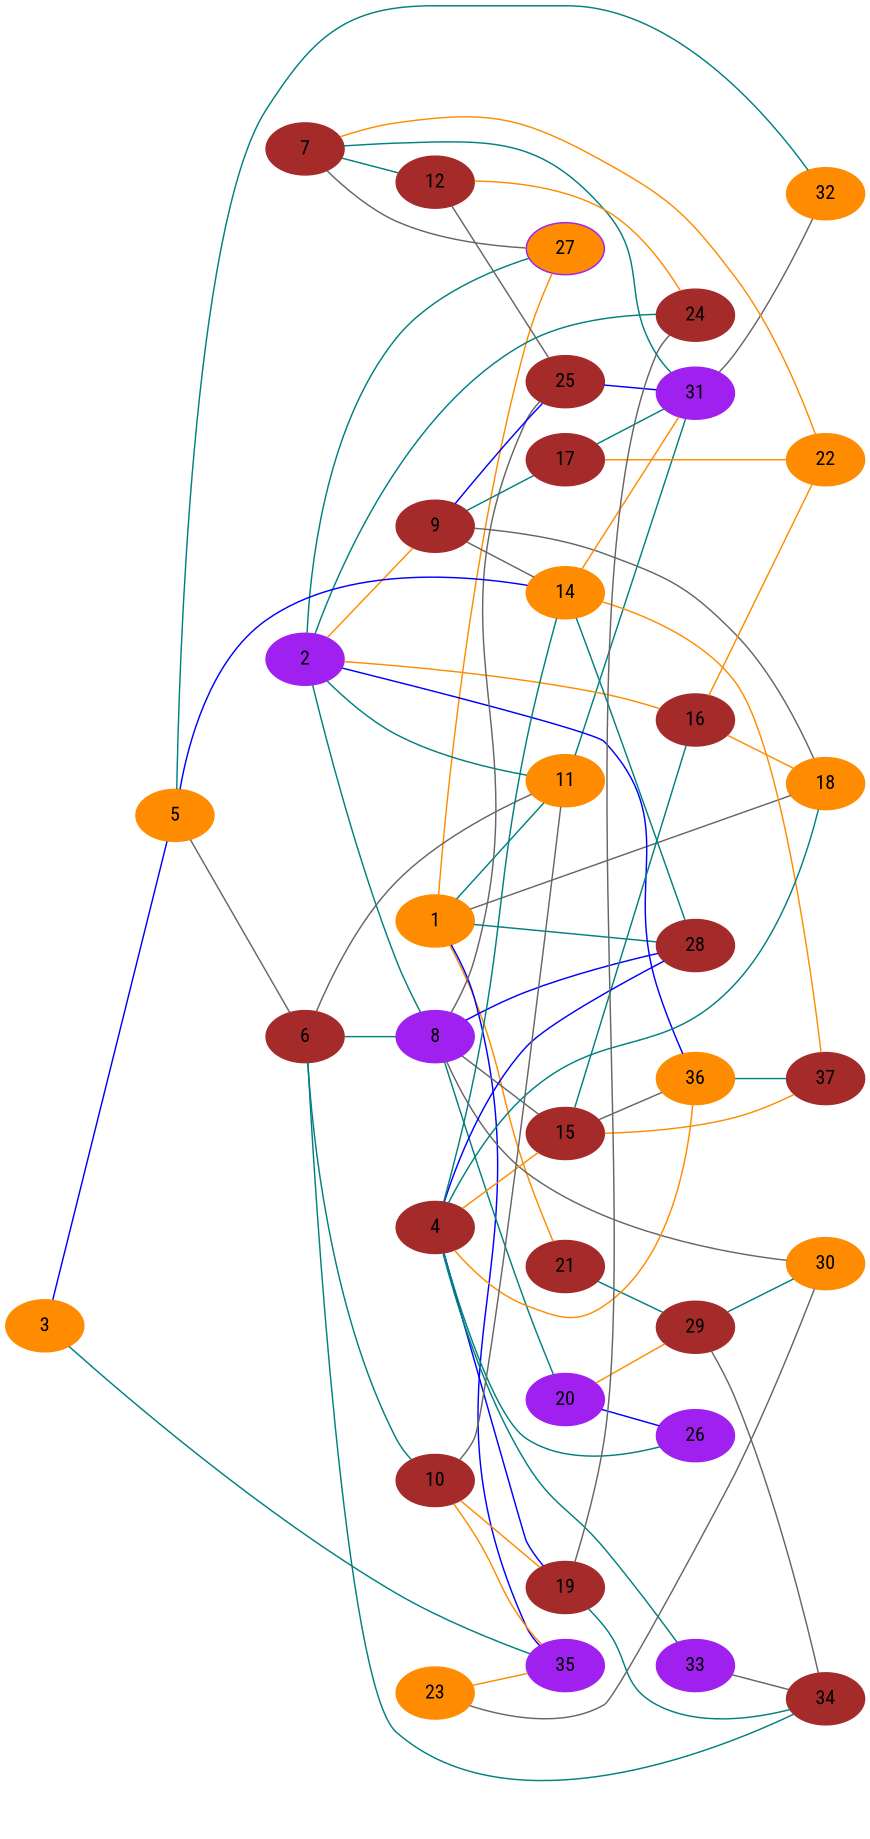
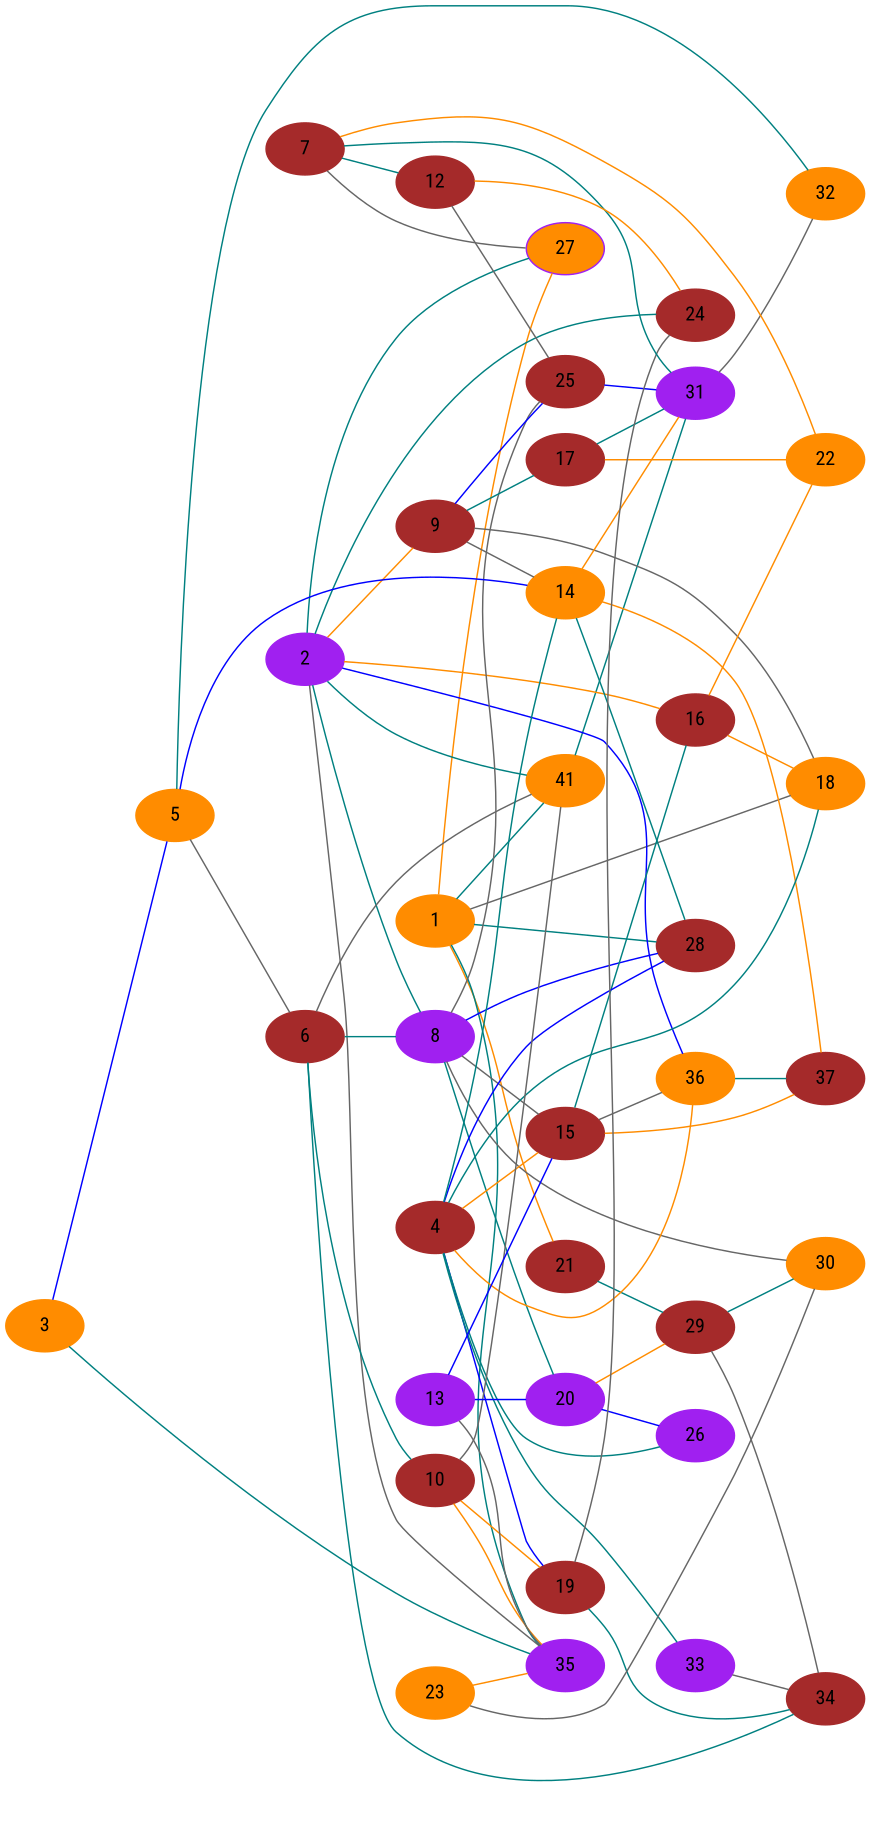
(565, 781) -> (565, 781)
none -> (352, 1199)
(487, 1298) -> (491, 1262)
none -> (435, 1400)
